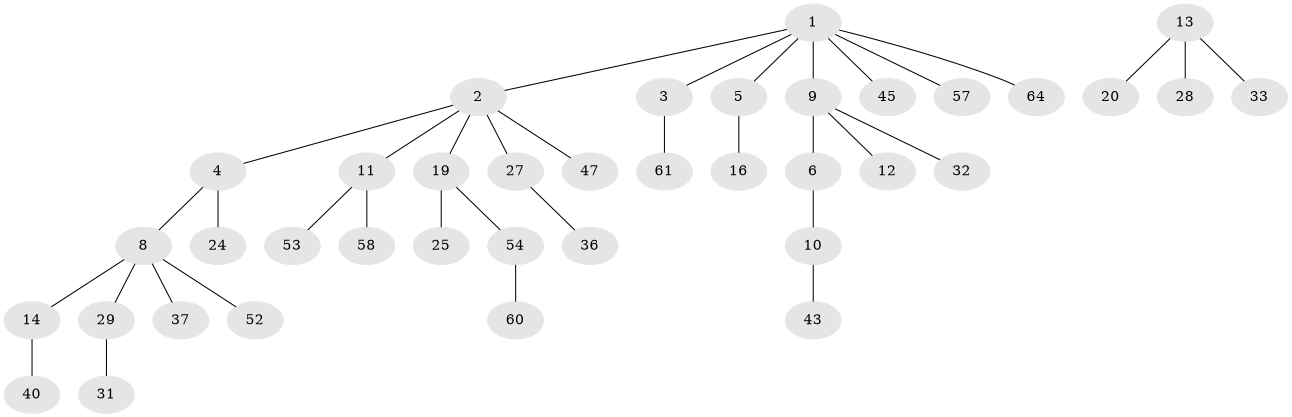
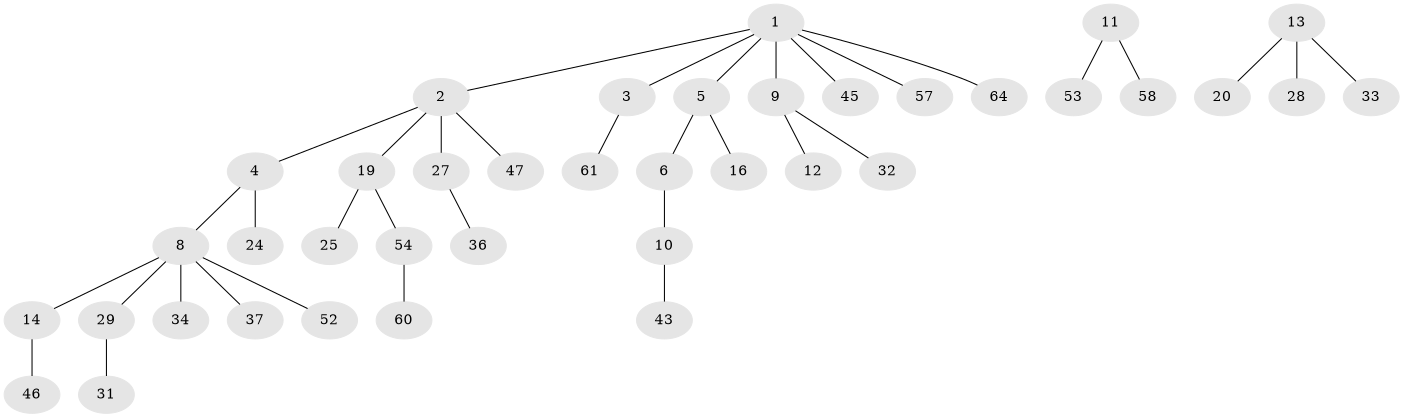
(423, 134) -> none
(813, 134) -> (683, 134)
none -> (181, 320)
(32, 395) -> (32, 395)
